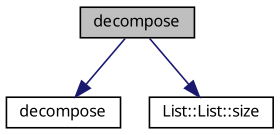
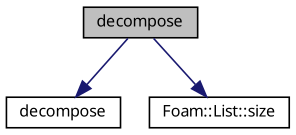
(211, 112) -> (219, 112)
